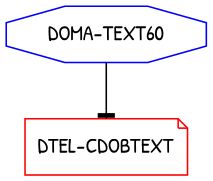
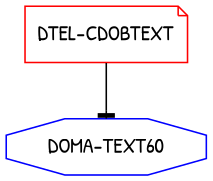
(106, 87) -> (106, 87)
